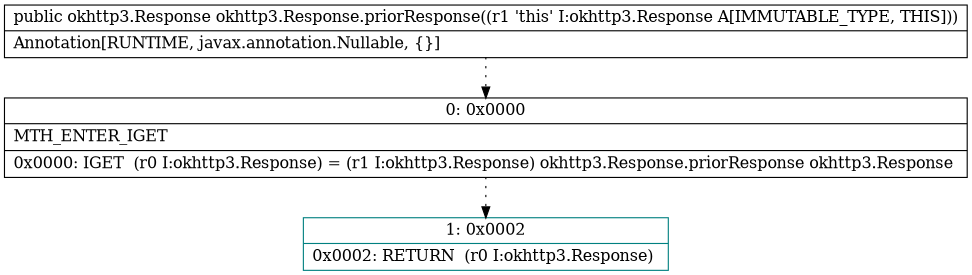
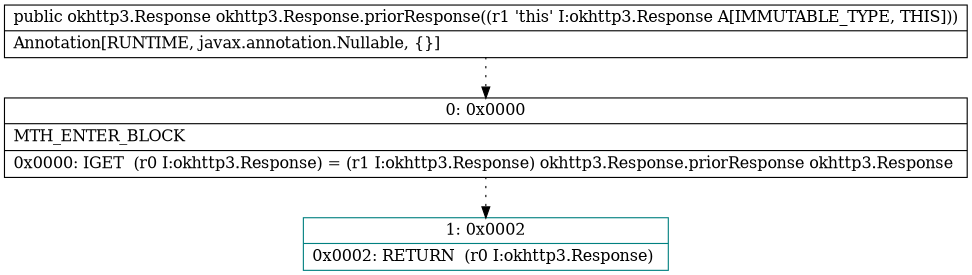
(91, 137) -> (100, 137)
